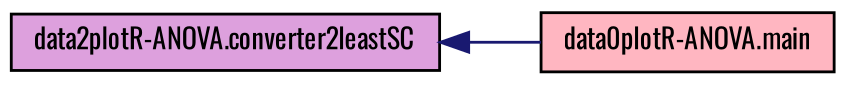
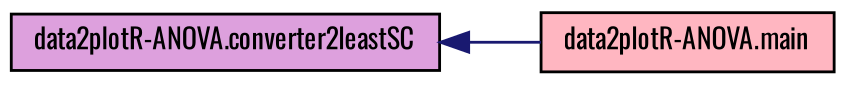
(688, 42) -> (688, 42)
